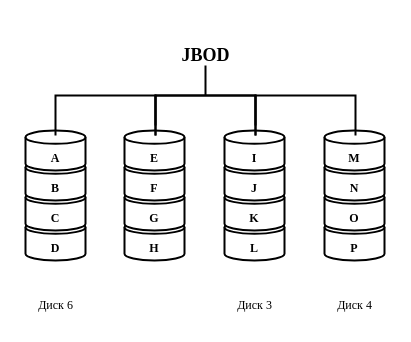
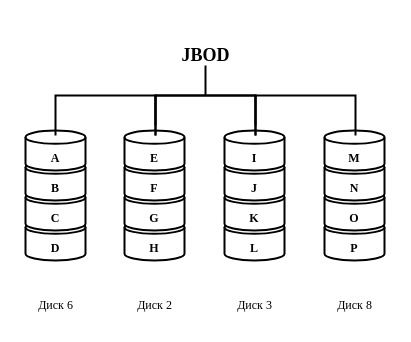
none -> (155, 306)
(355, 306) -> (355, 306)
